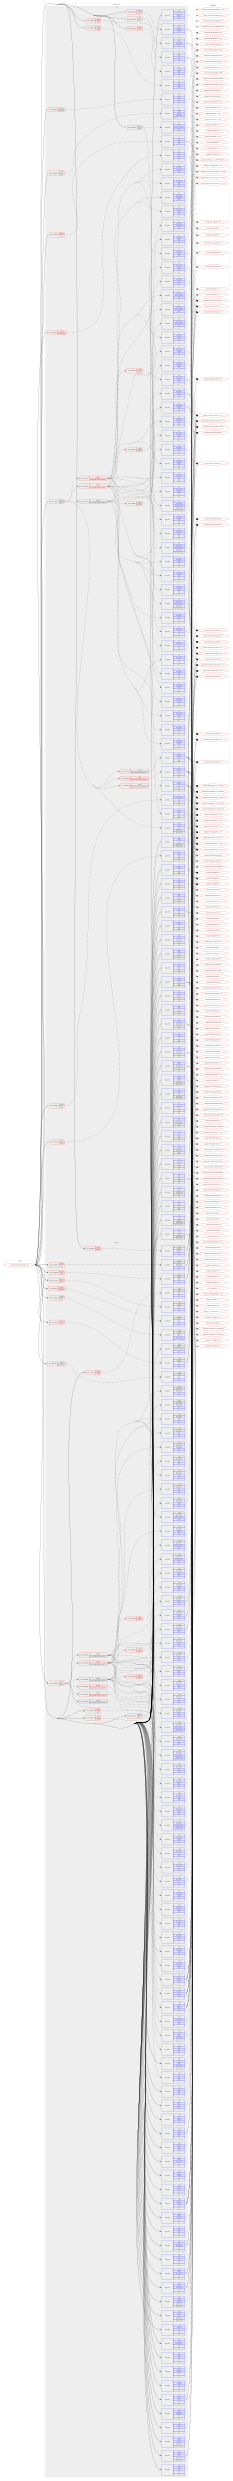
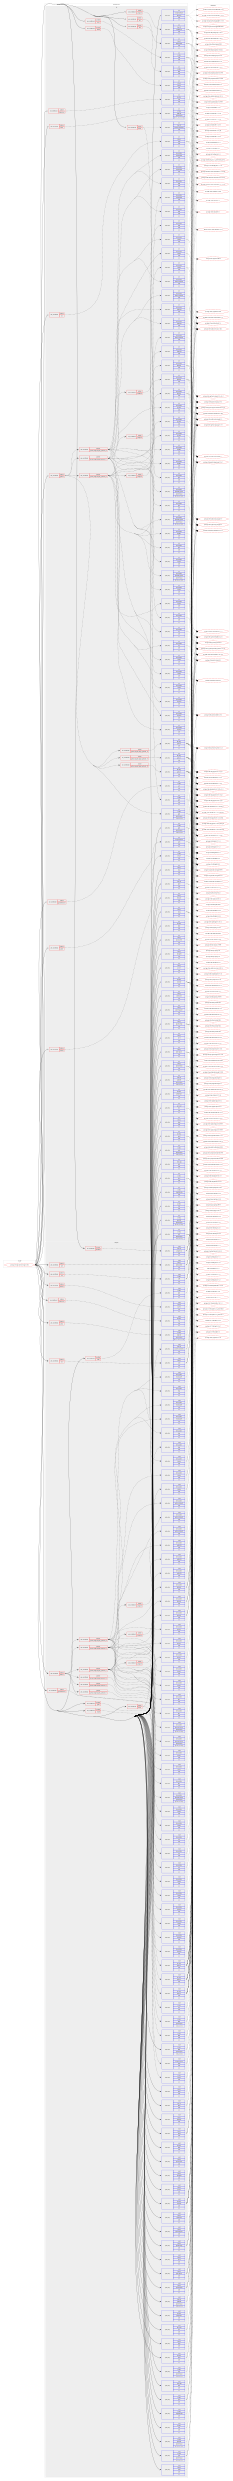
(213, 1069) -> none
